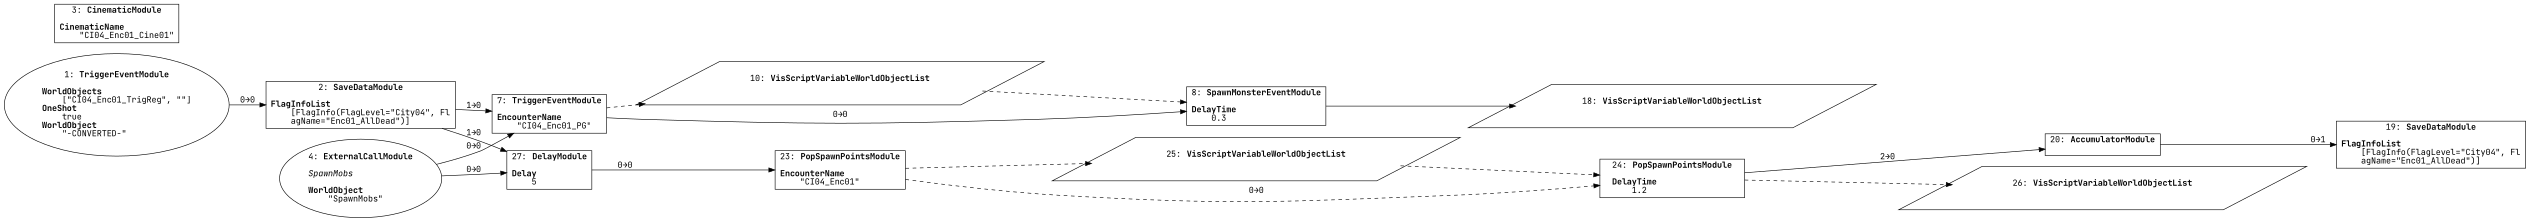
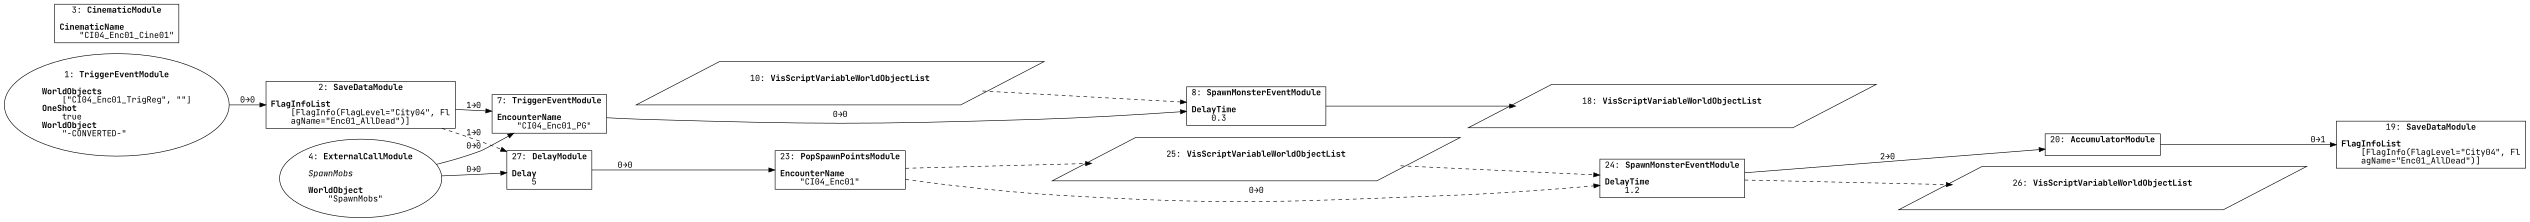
(623, 106) -> none
(472, 138) -> (472, 138)
(1682, 165) -> (1682, 165)
